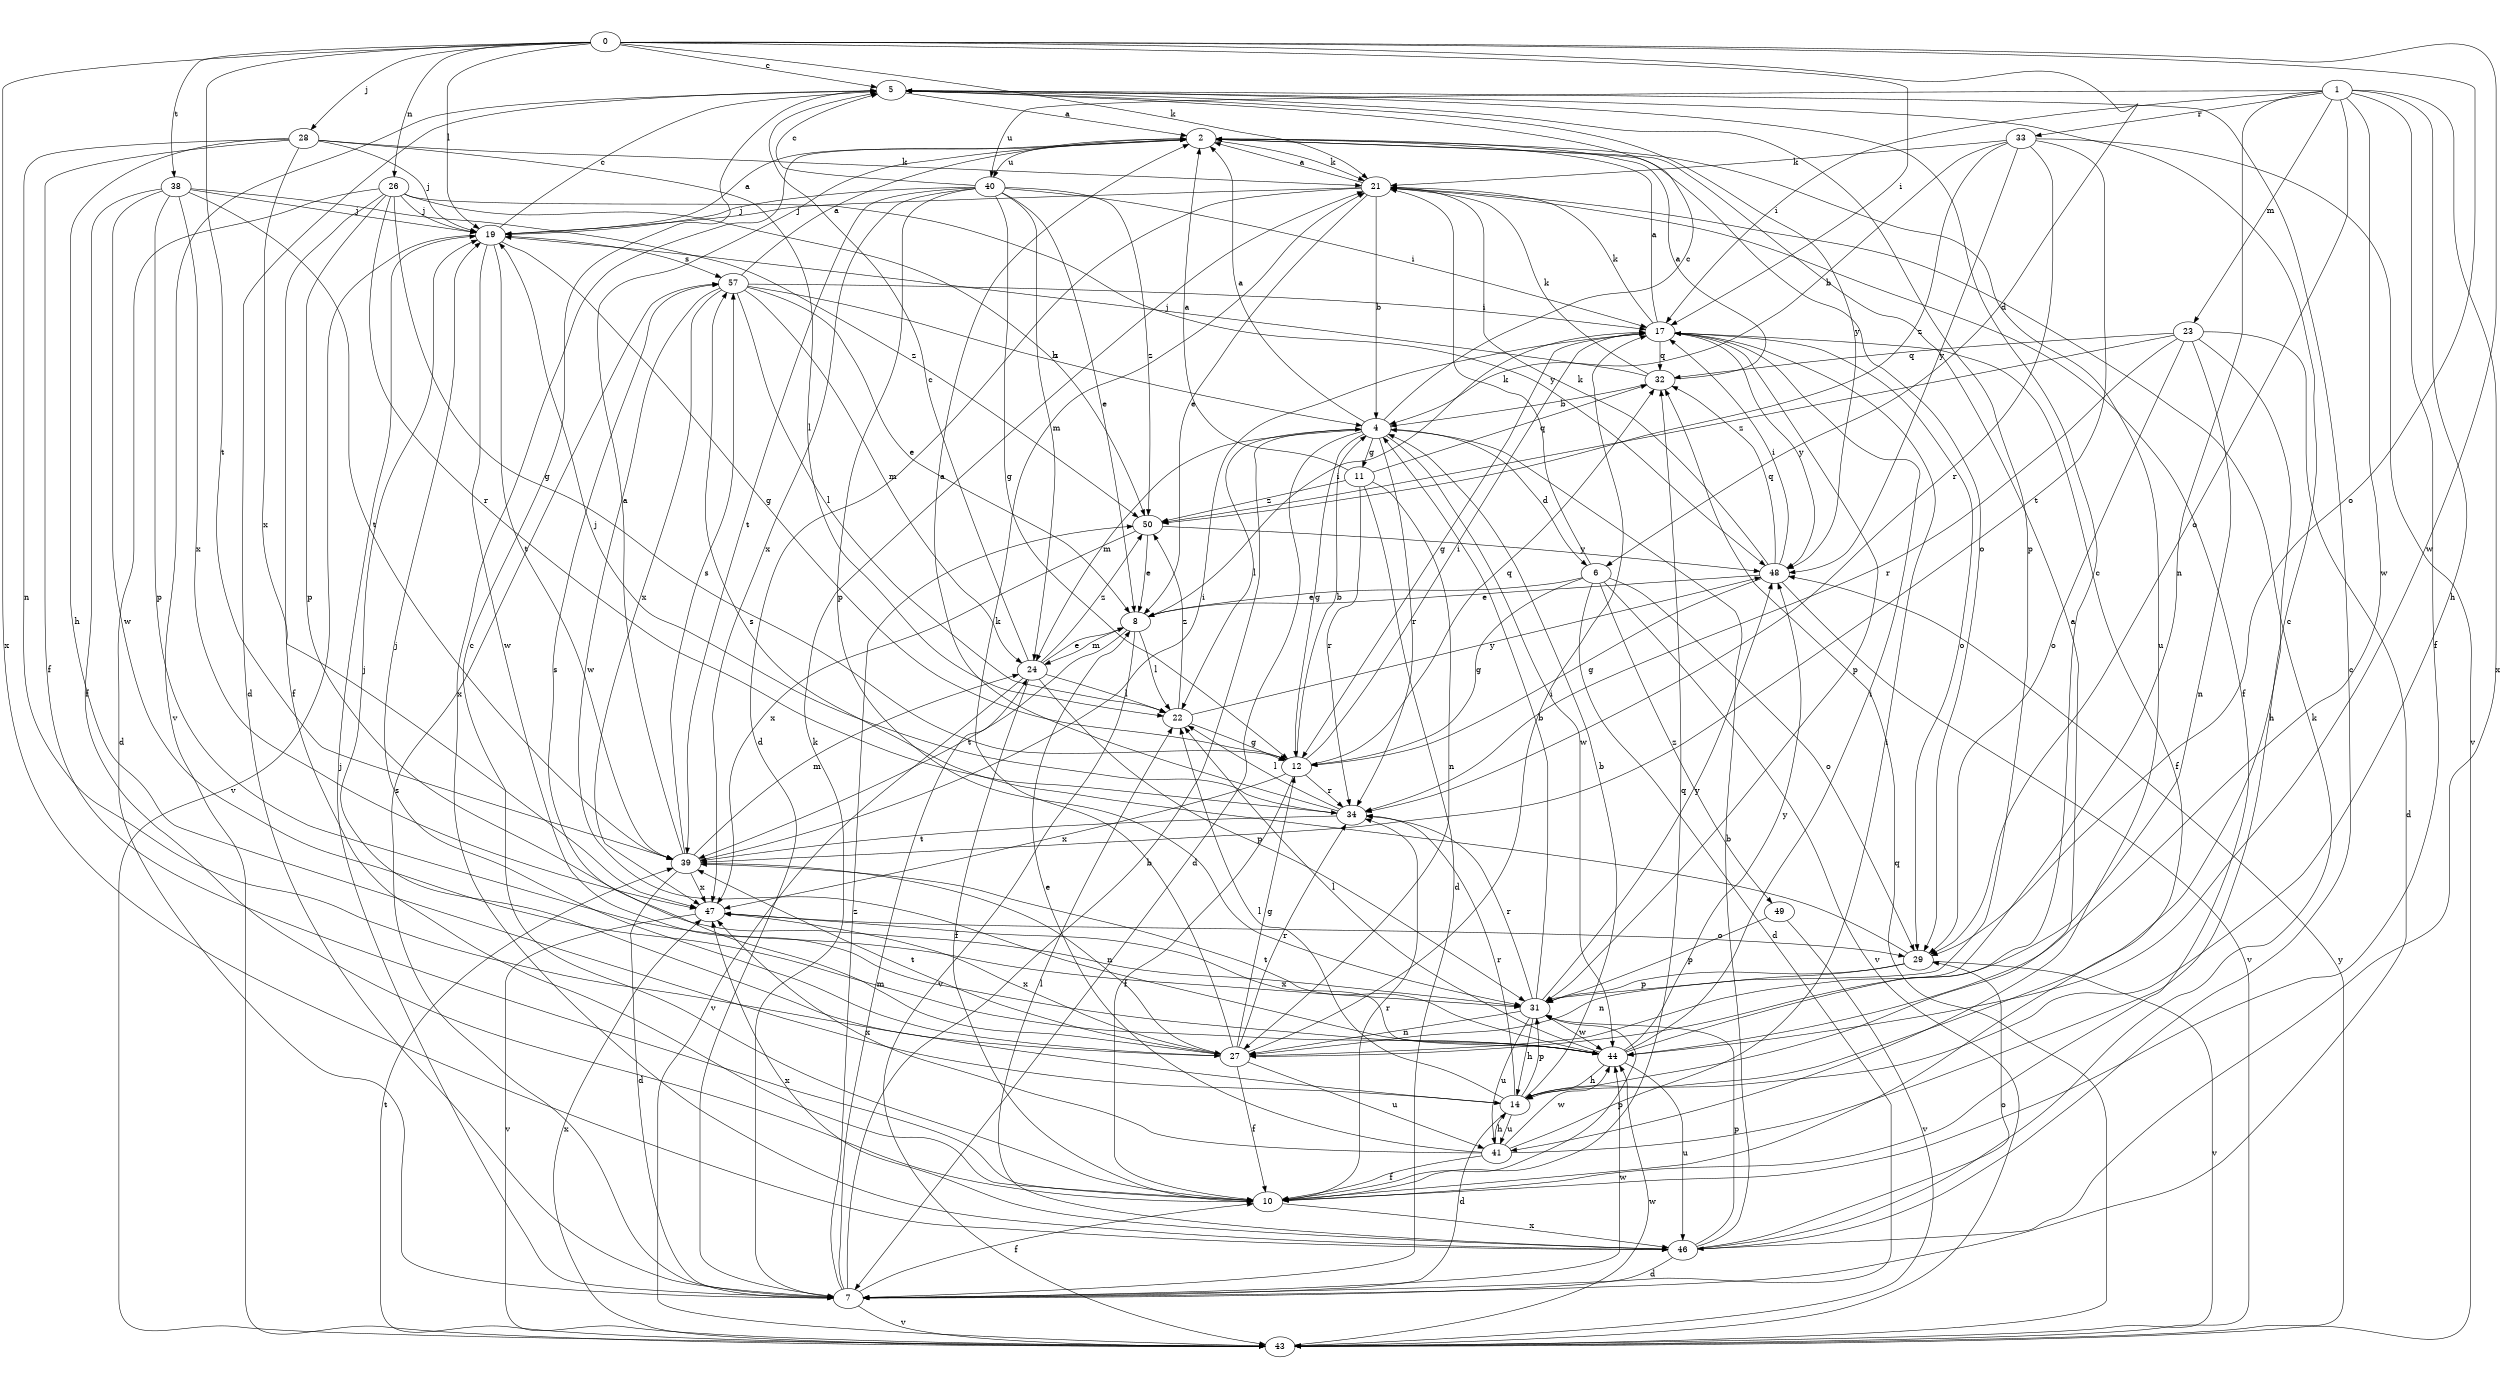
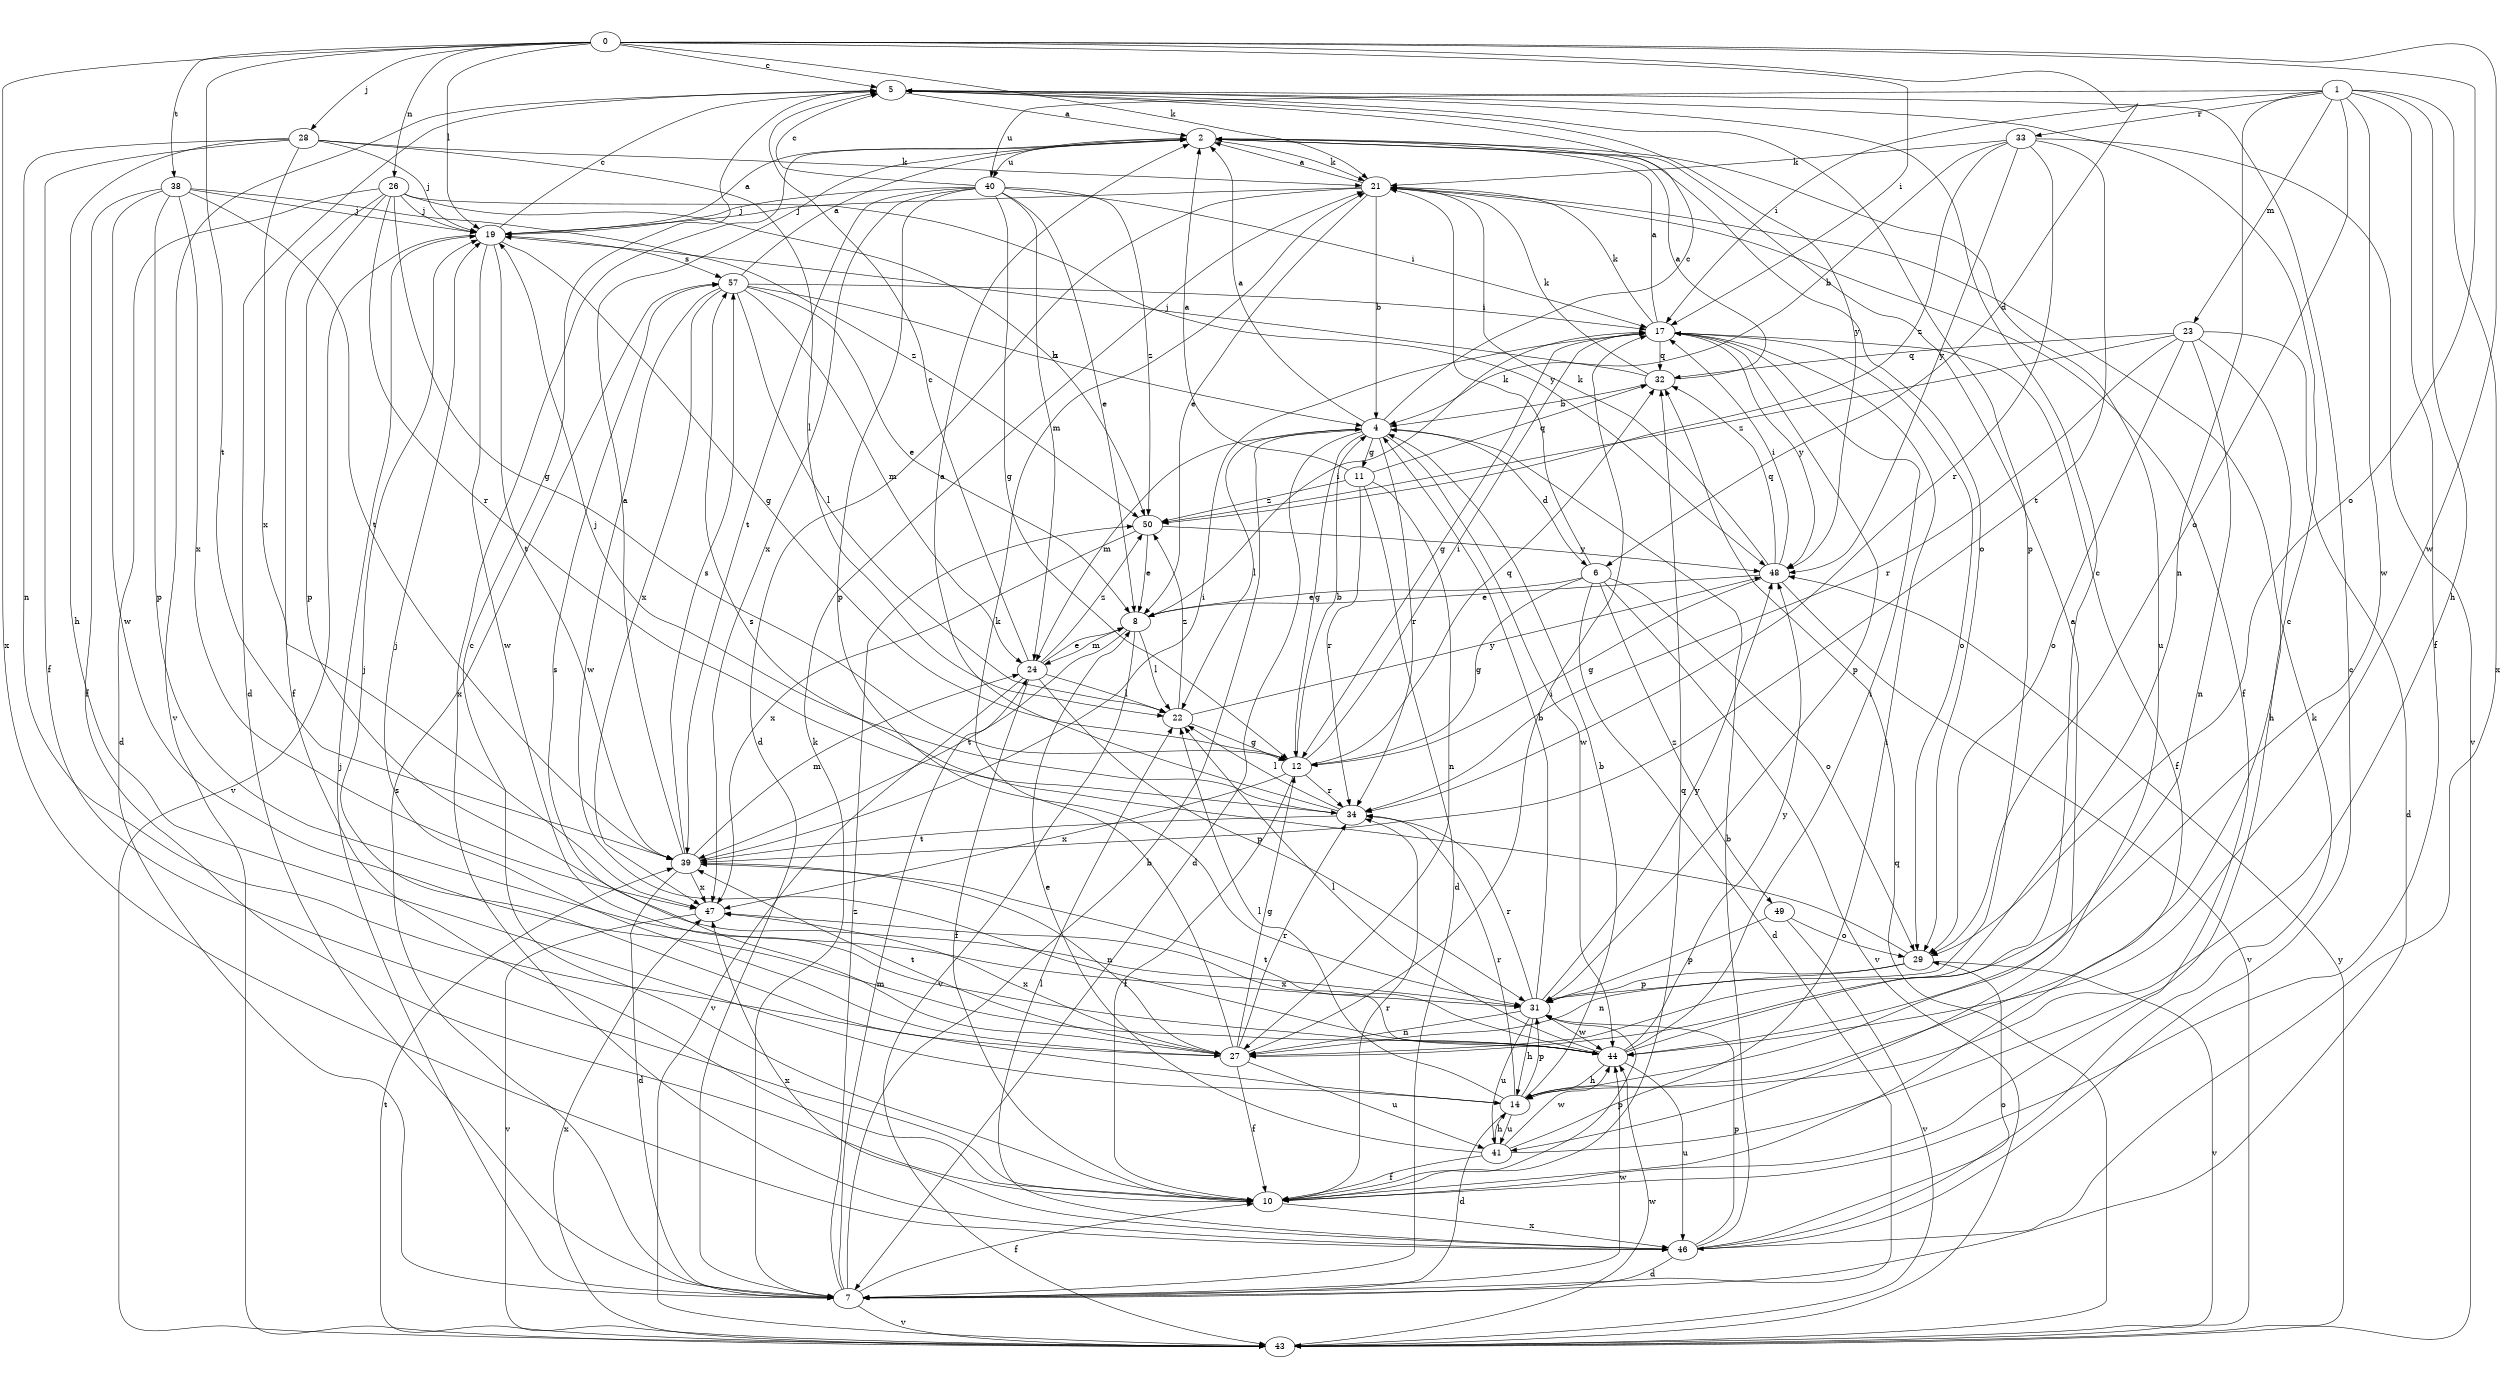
(1312, 930) -> (1844, 941)
(1080, 1105) -> none
